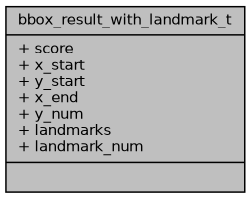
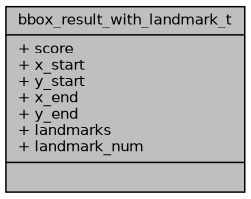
(51, 114) -> (48, 114)
